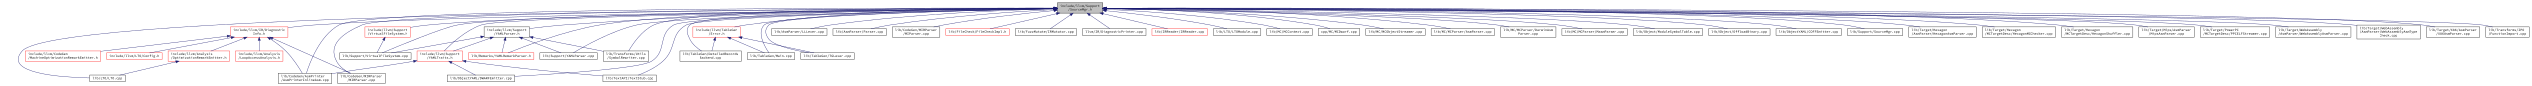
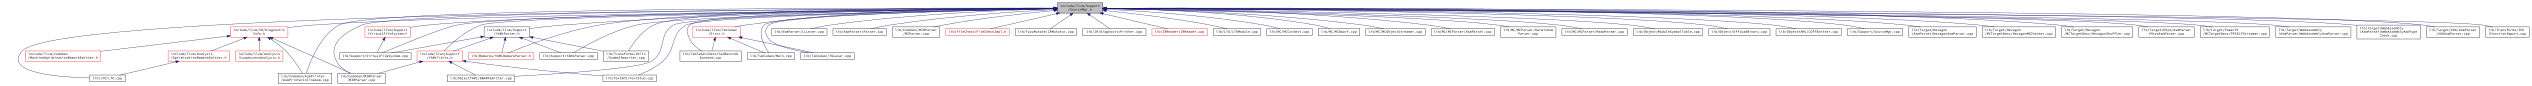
(1114, 32) -> (1114, 32)
(1339, 32) -> (1339, 32)
(134, 56) -> none
(373, 68) -> (399, 68)
